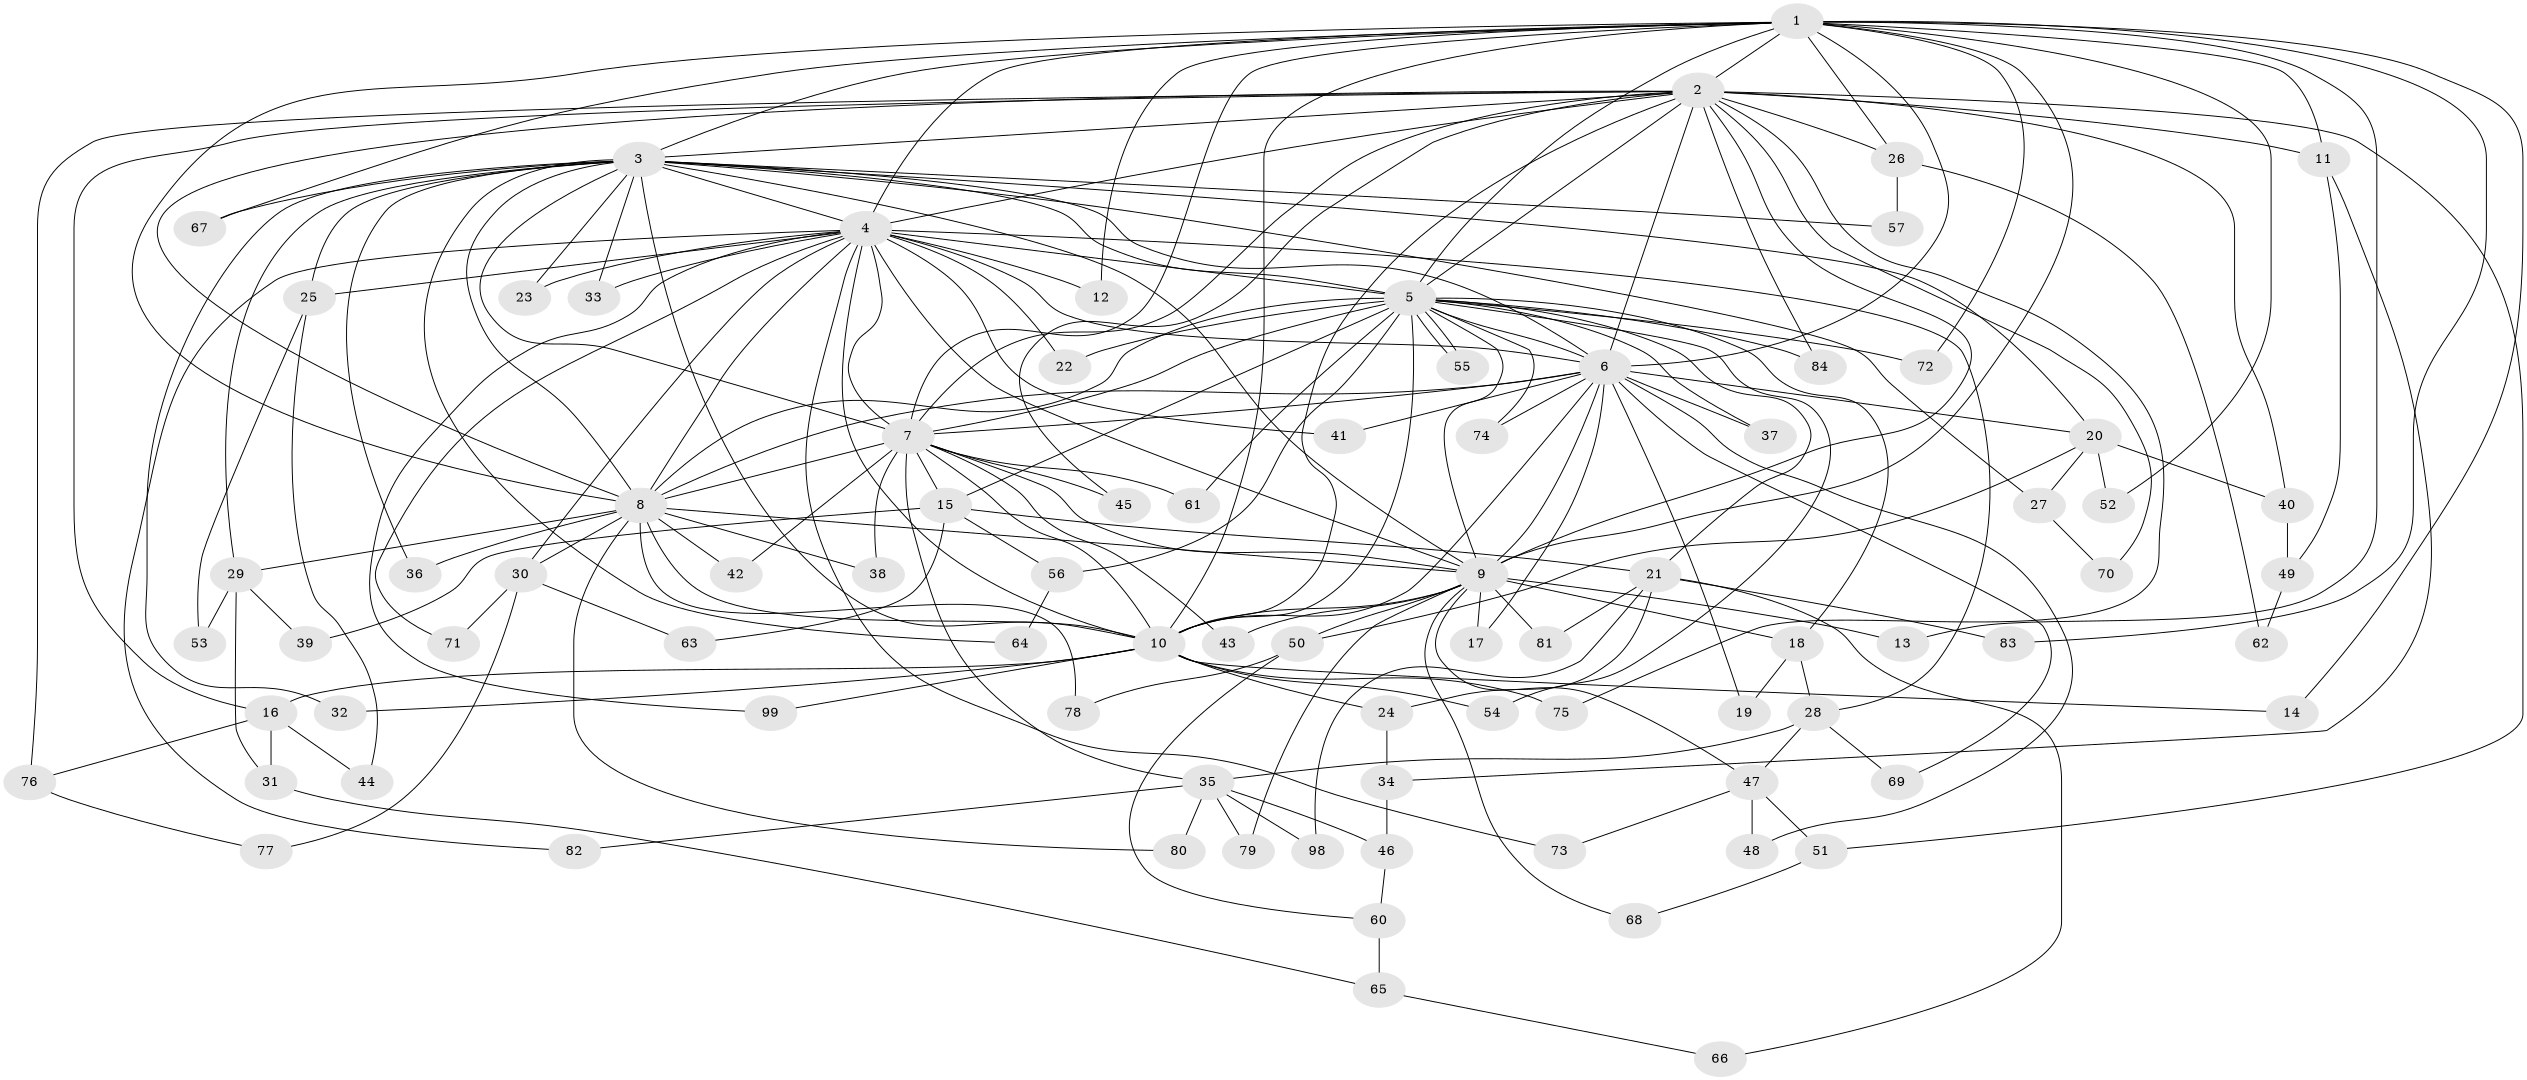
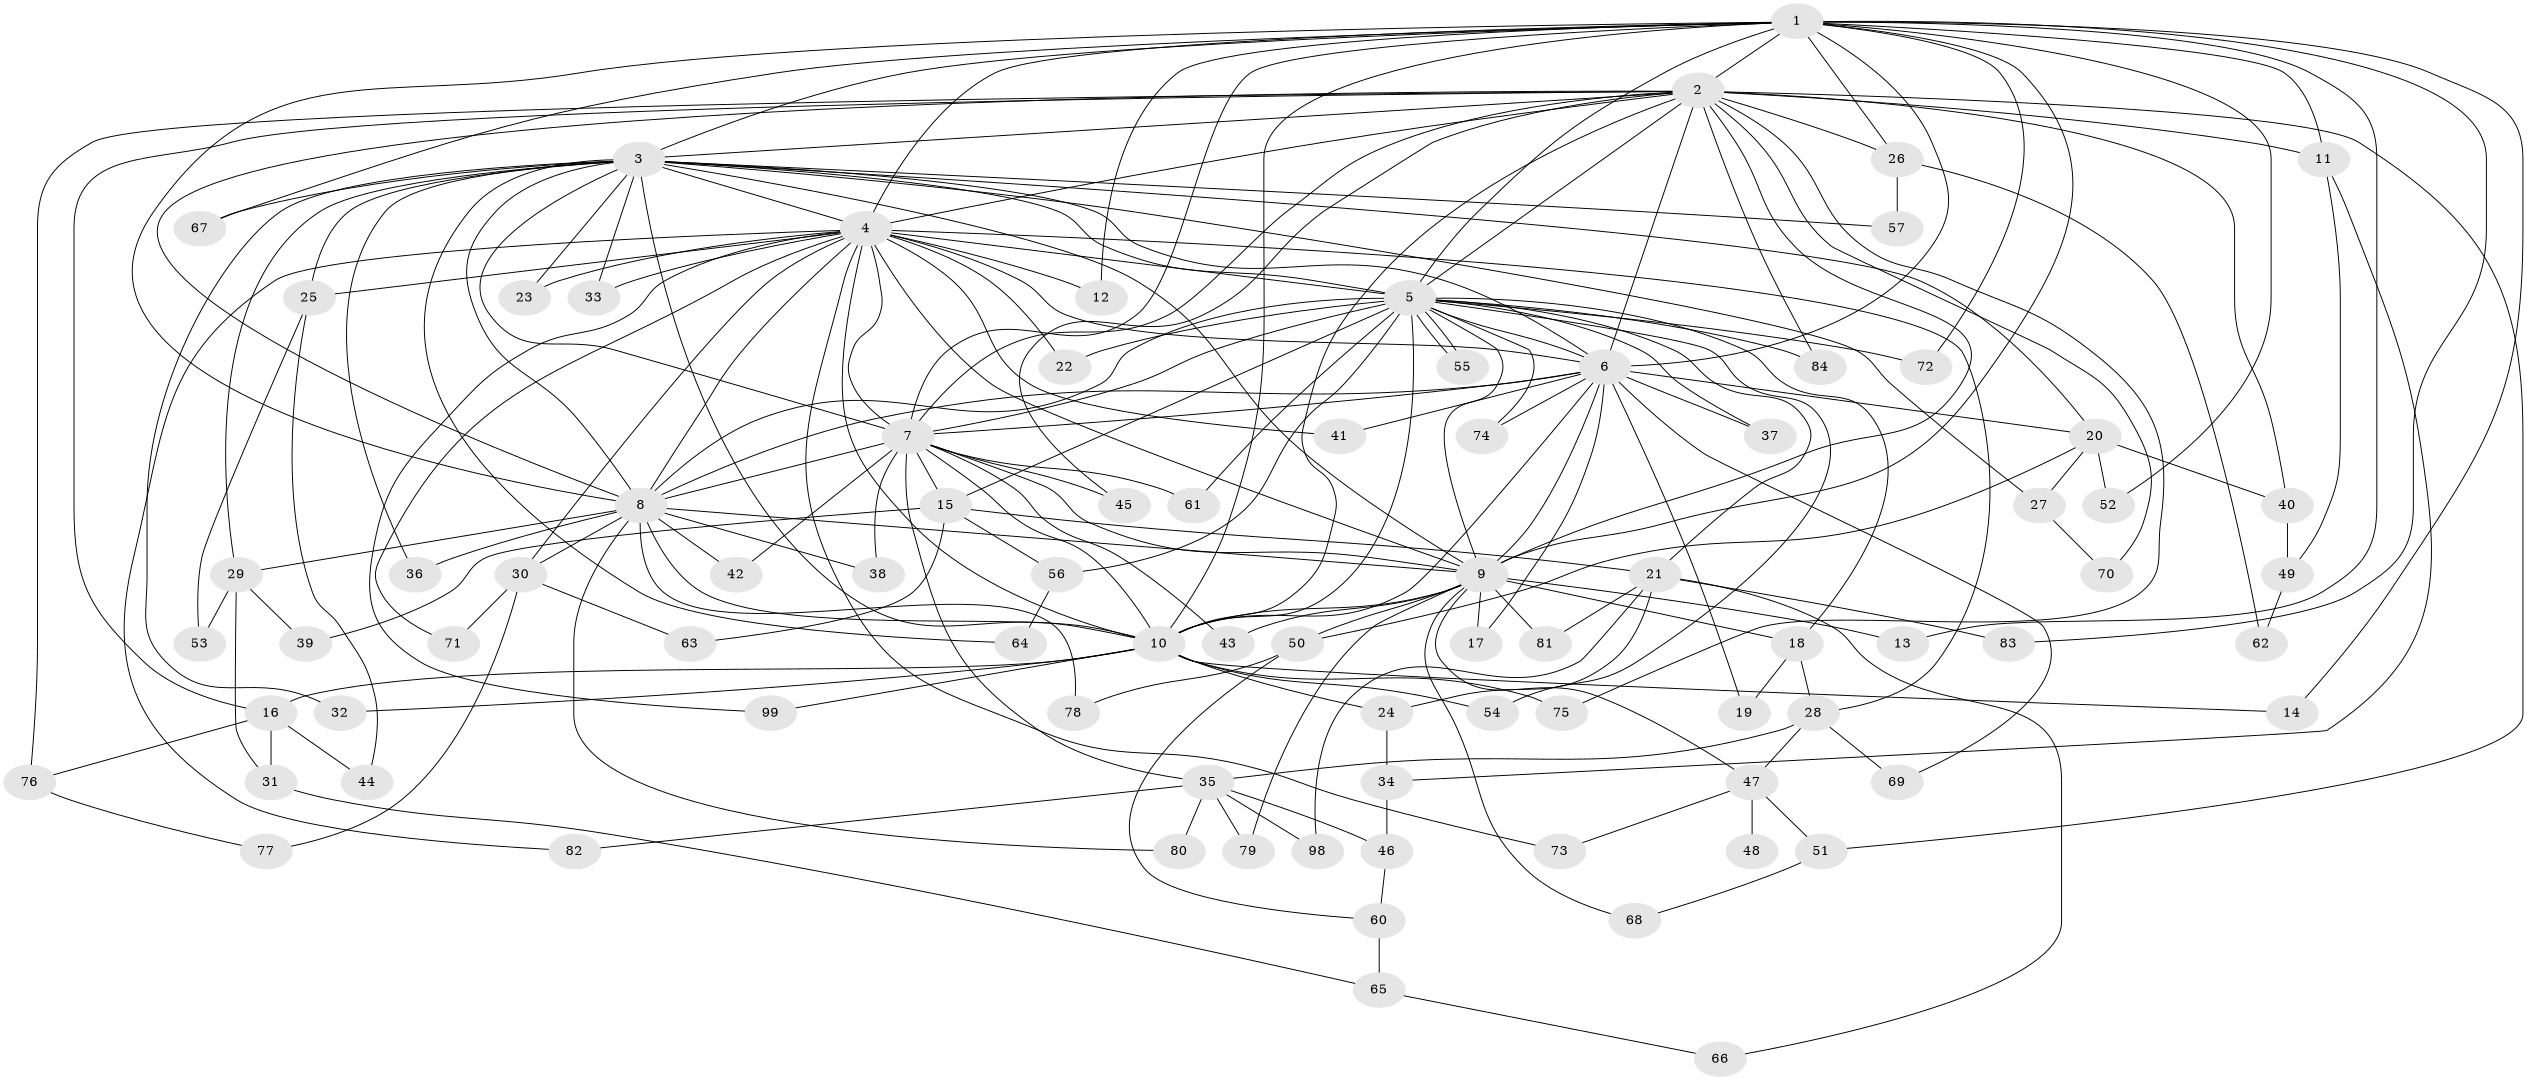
(2033, 585) -> none
